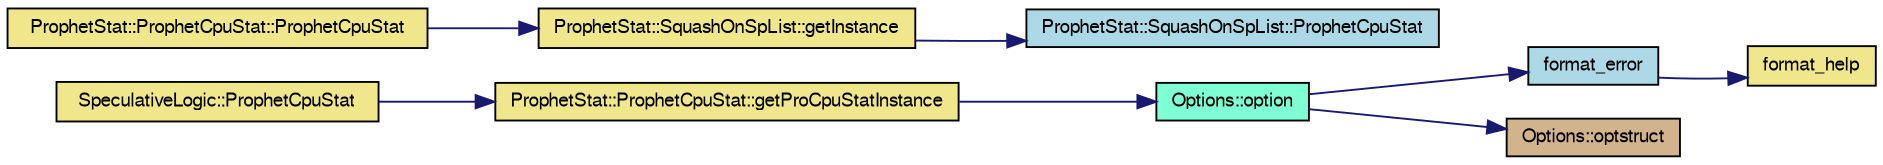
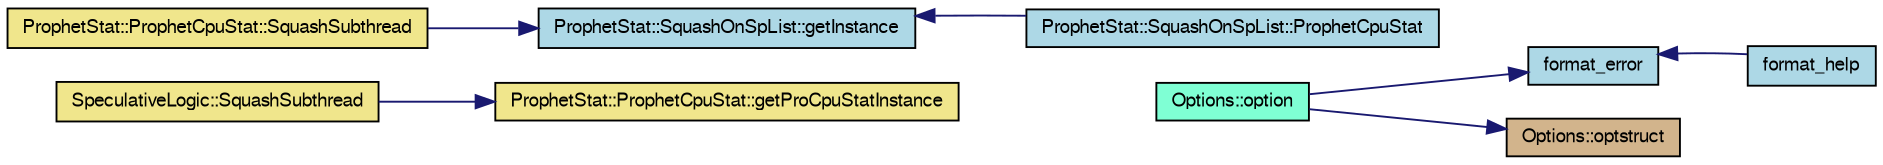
(218, 28) -> (218, 28)
(727, 28) -> (727, 28)
(961, 41) -> (981, 16)
(1812, 66) -> (1812, 66)
(1693, 79) -> (1712, 53)
(218, 102) -> (218, 102)
(1048, 102) -> none
